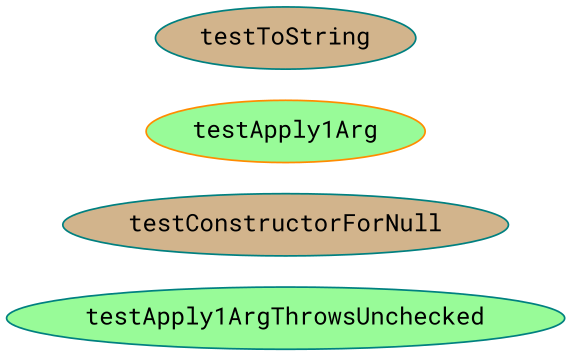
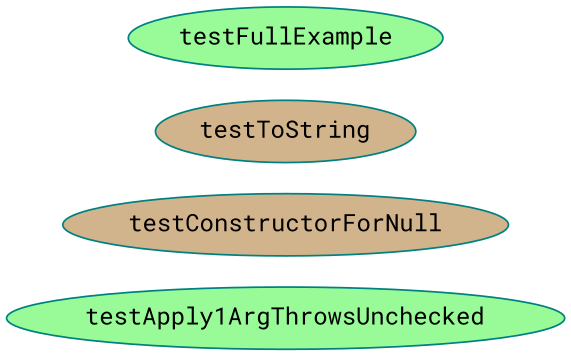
none -> (286, 38)
(286, 131) -> none
